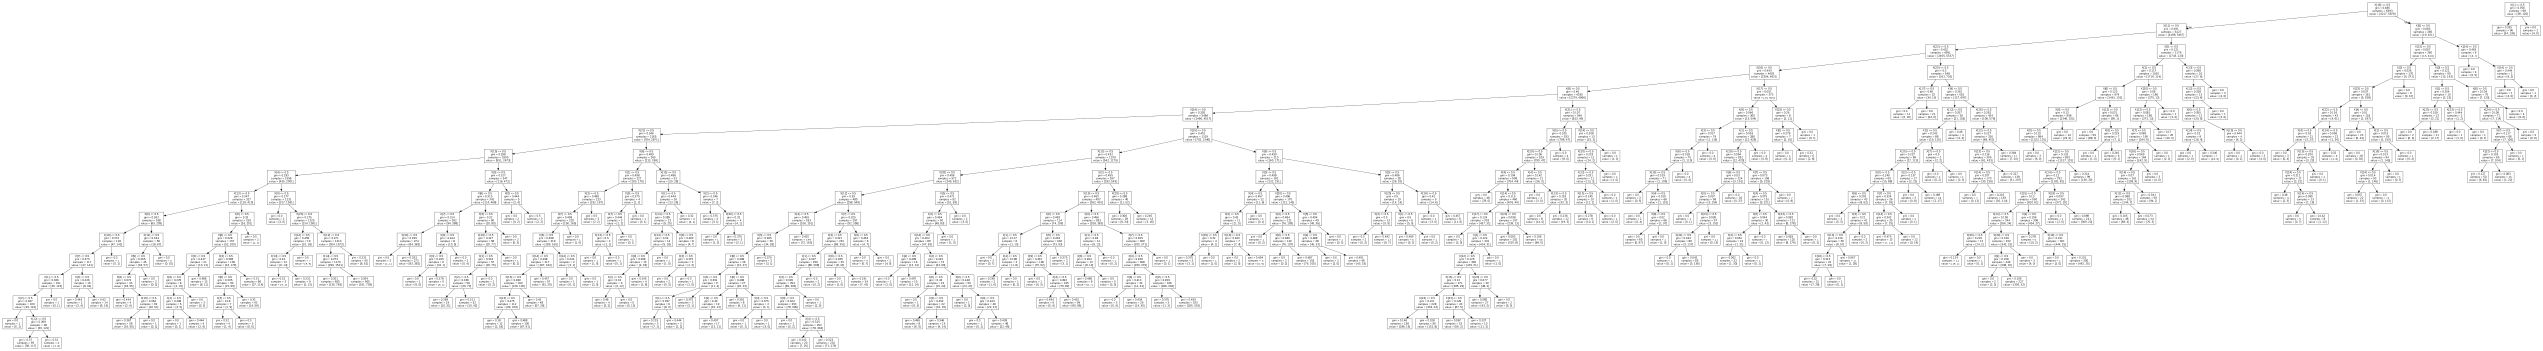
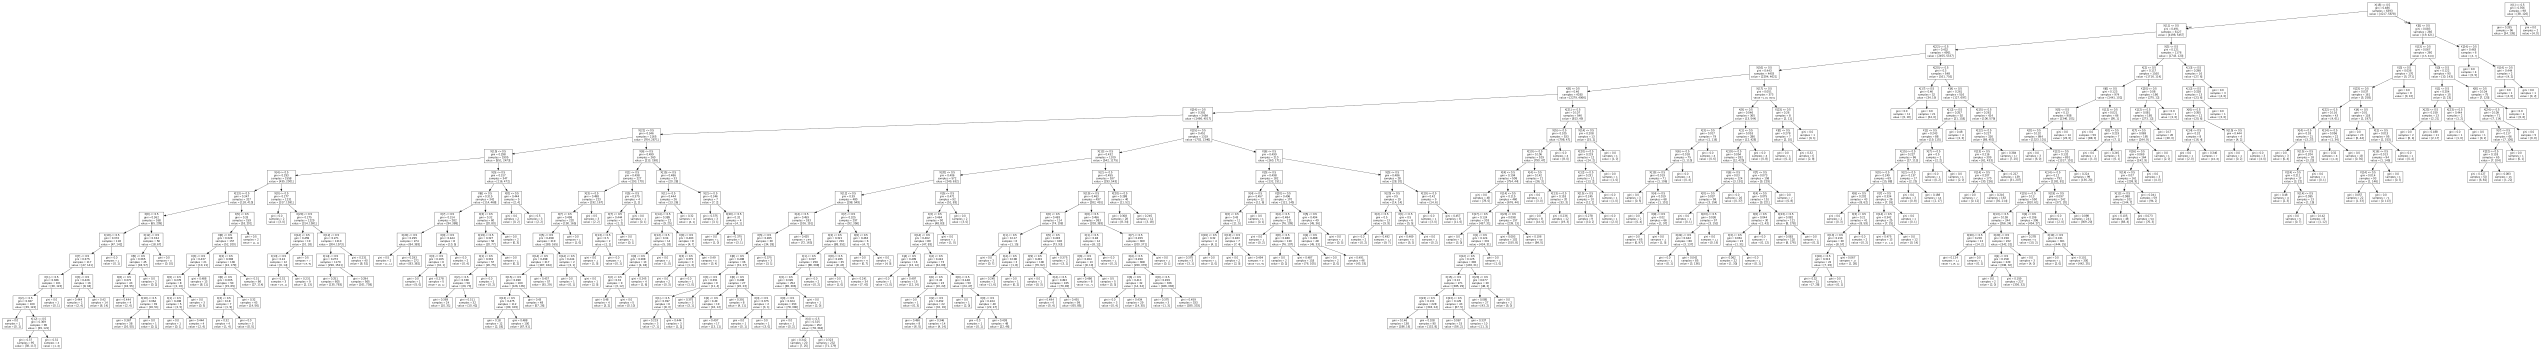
none -> (709, 261)
